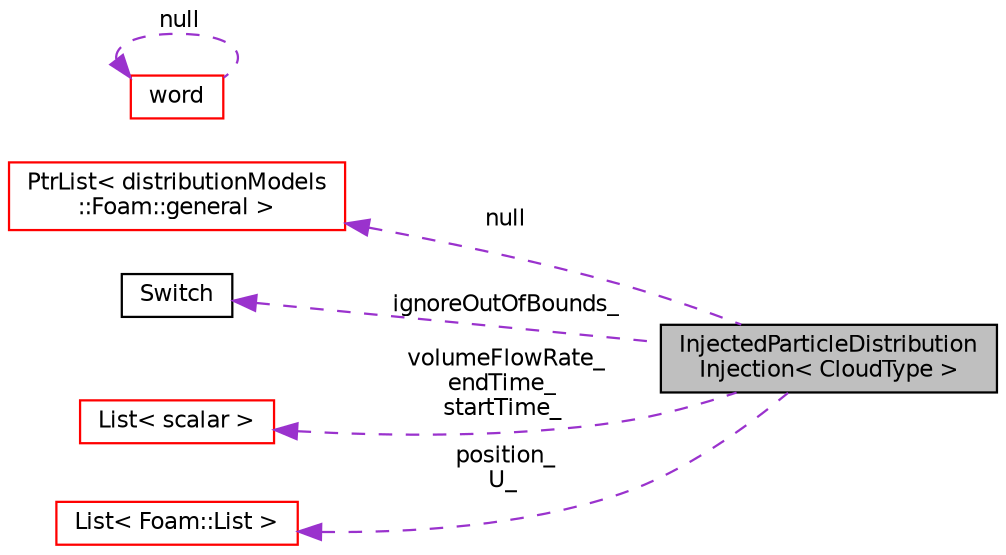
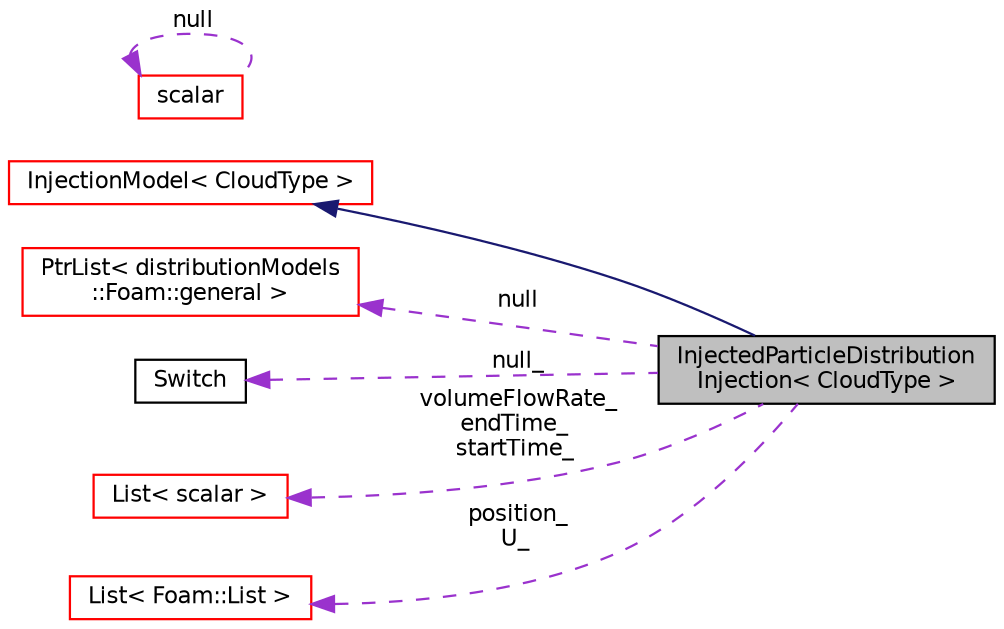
(177, 97) -> (191, 97)
none -> (191, 183)
(503, 306) -> (515, 362)
